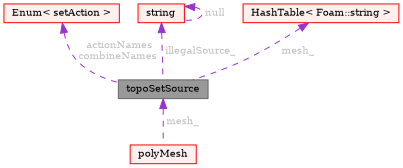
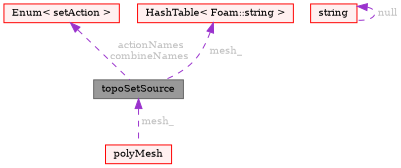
(162, 56) -> none
